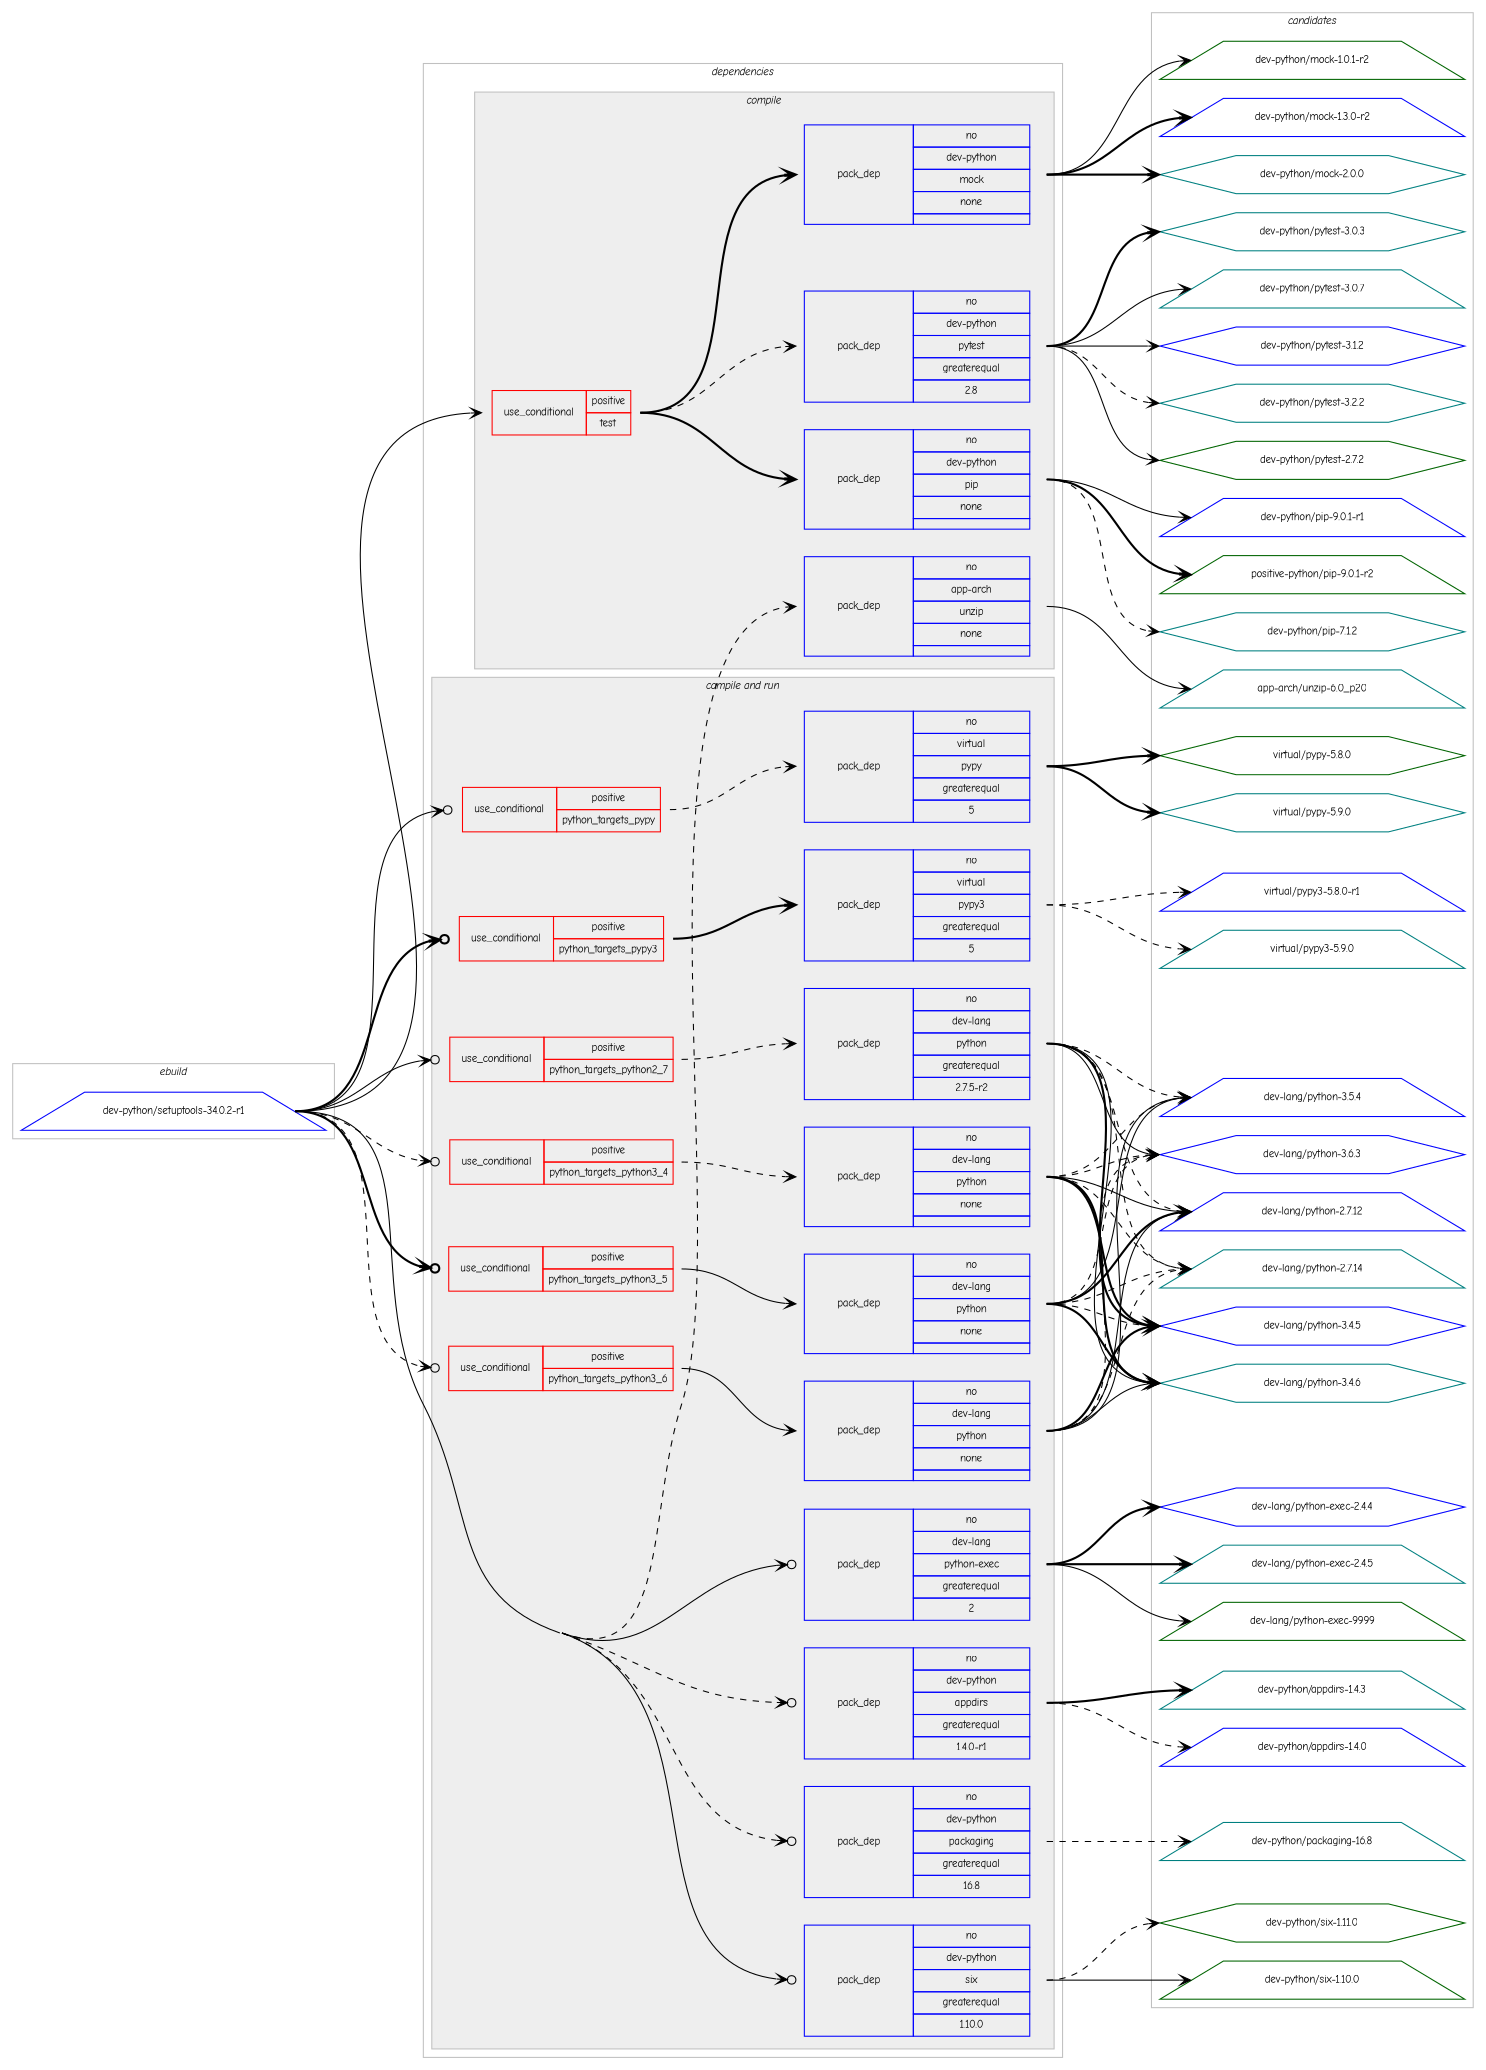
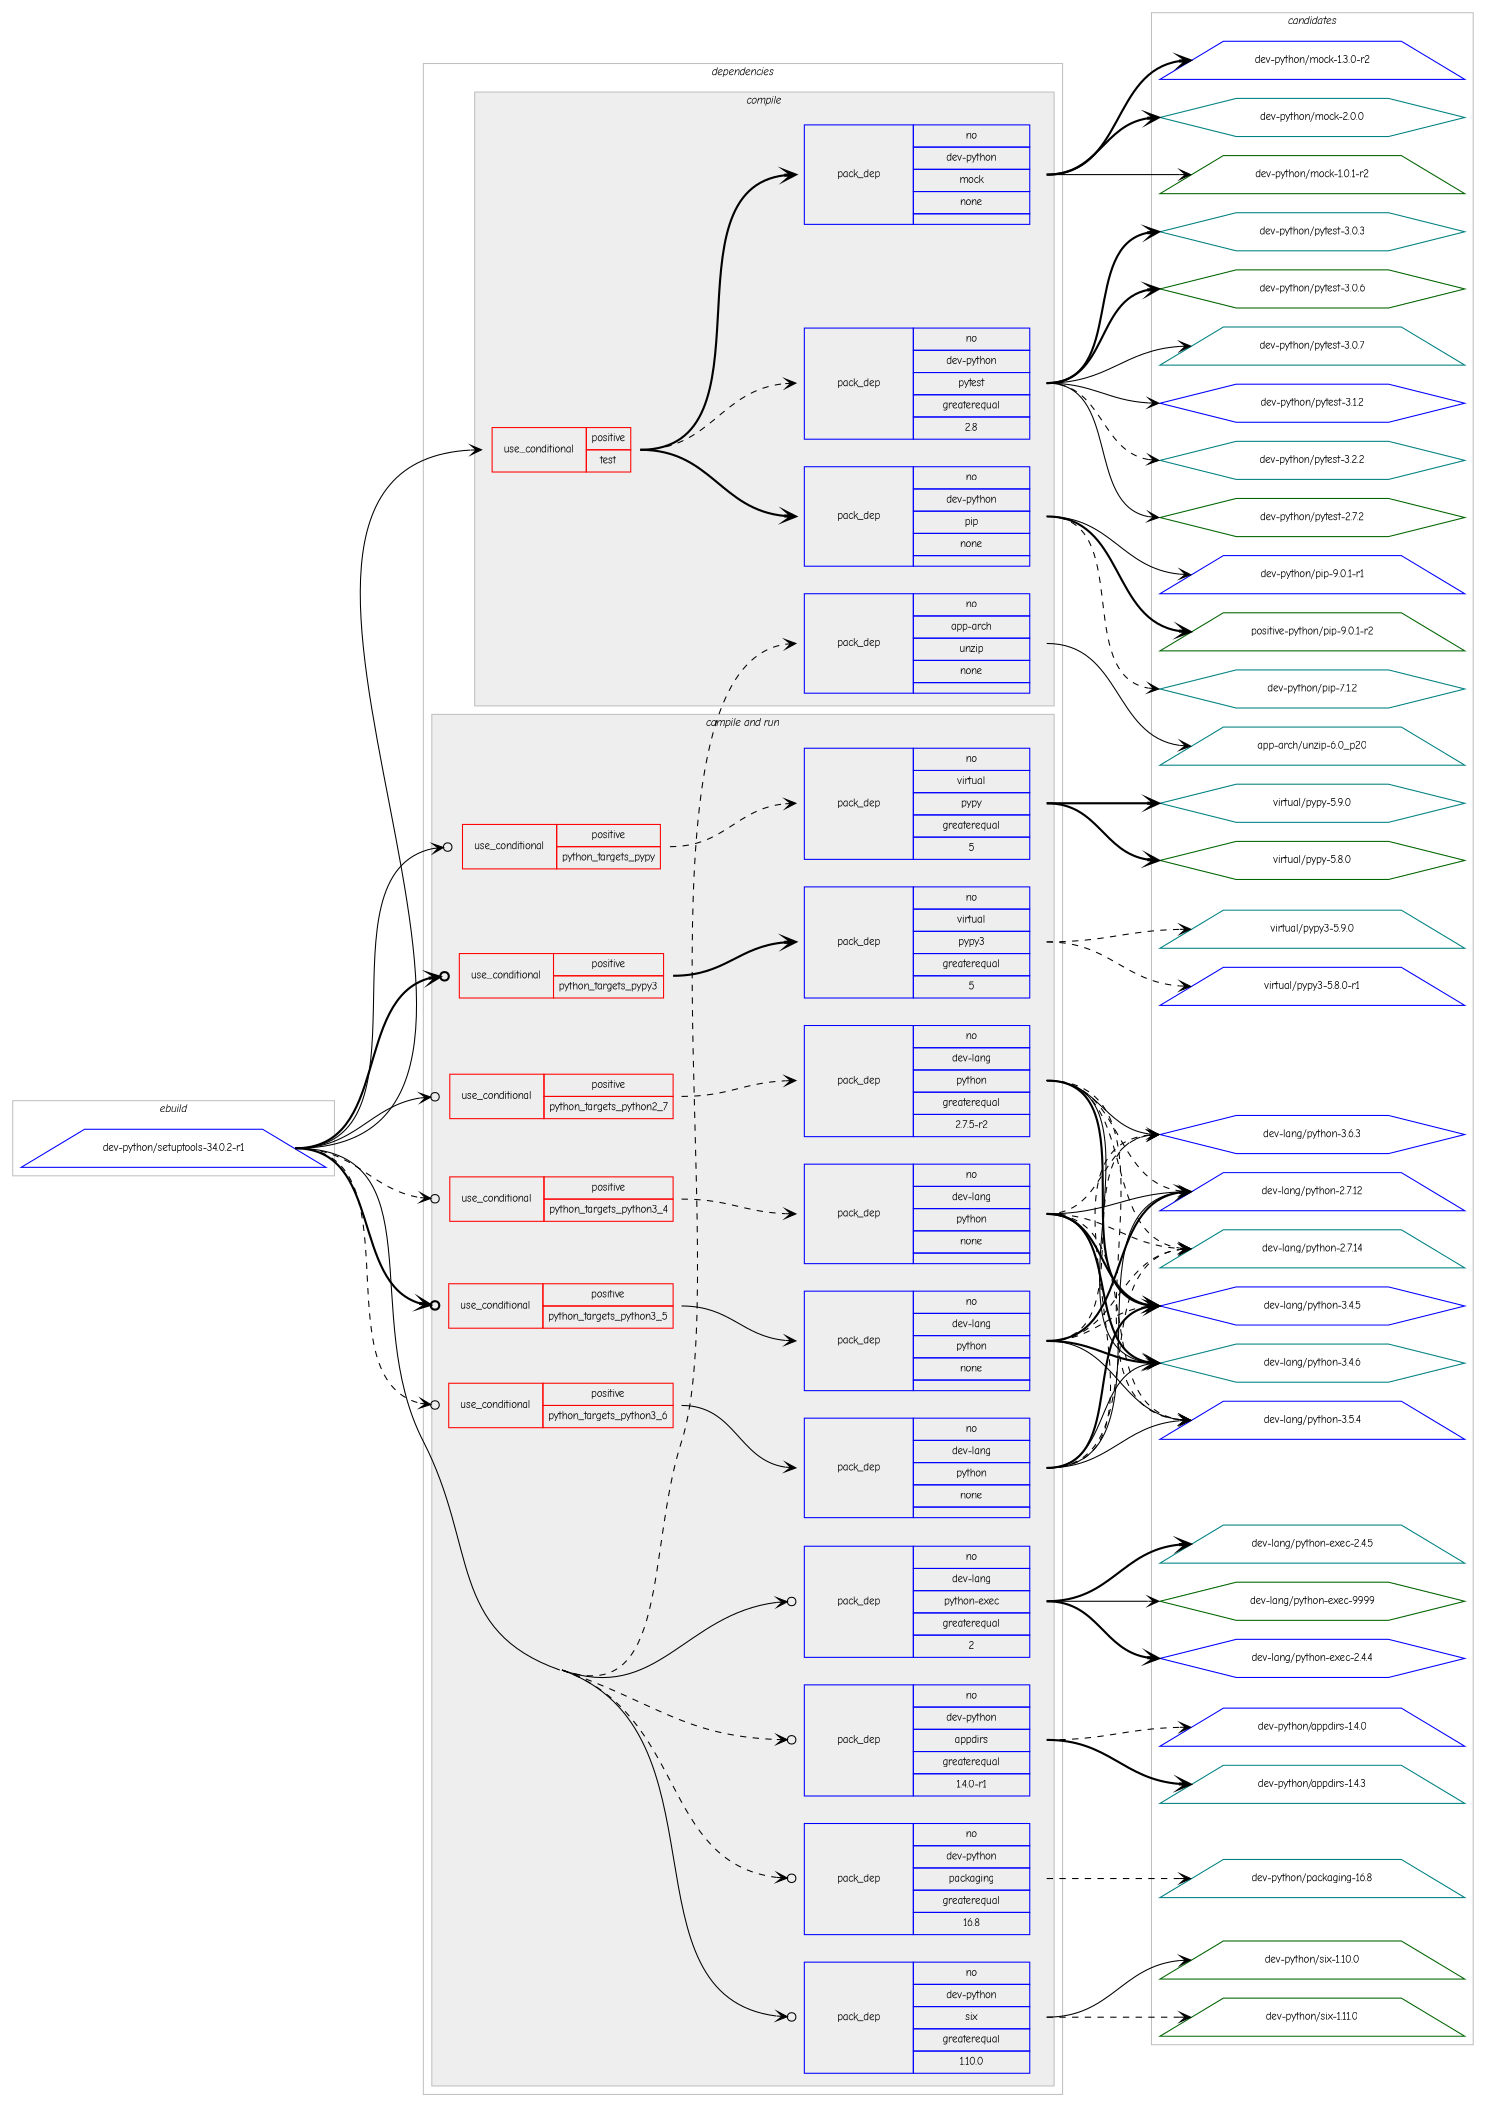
none -> (1312, 289)
(1312, 1621) -> (1312, 1601)
(1312, 1923) -> (1312, 2017)
